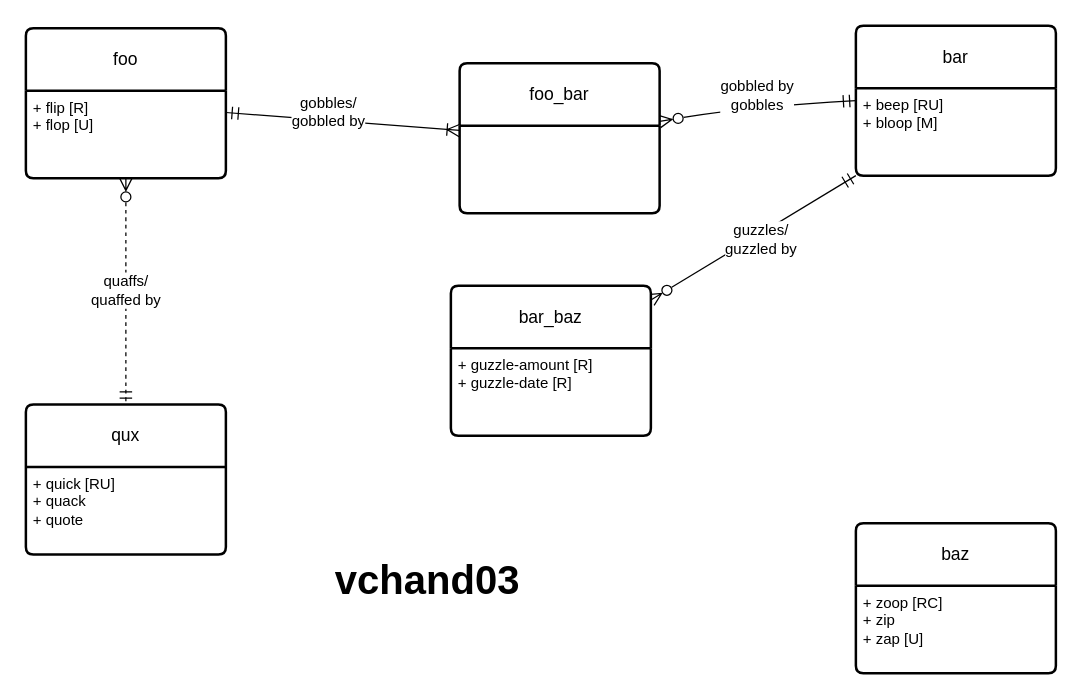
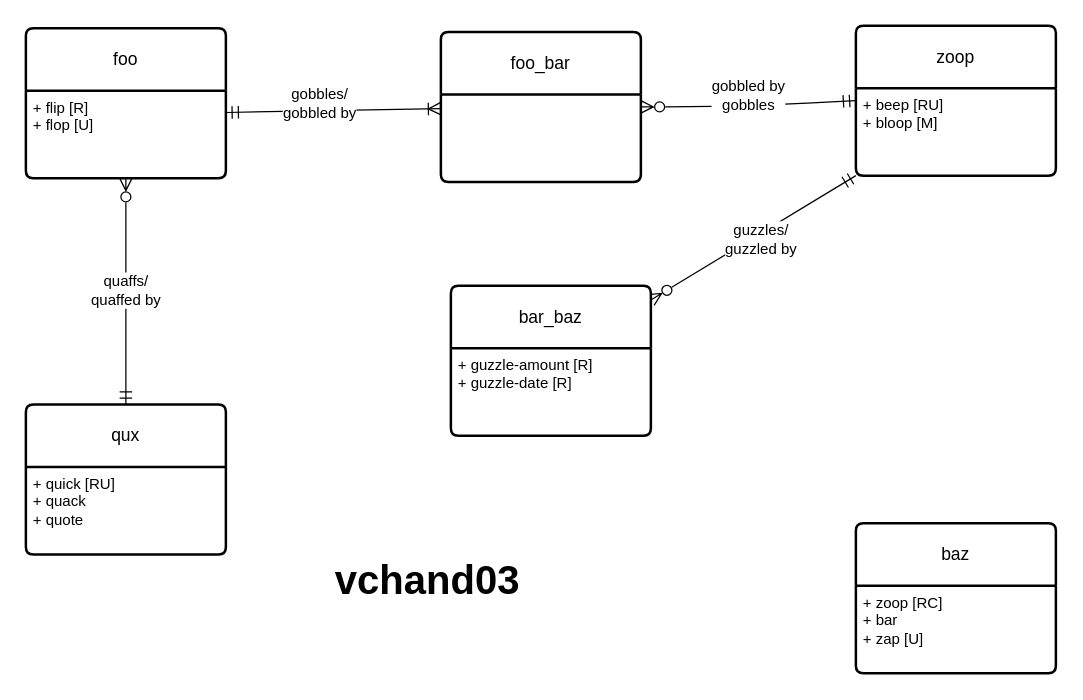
(956, 57) -> (956, 57)
(559, 138) -> (541, 107)
(126, 357) -> (126, 357)
(905, 621) -> (905, 621)
